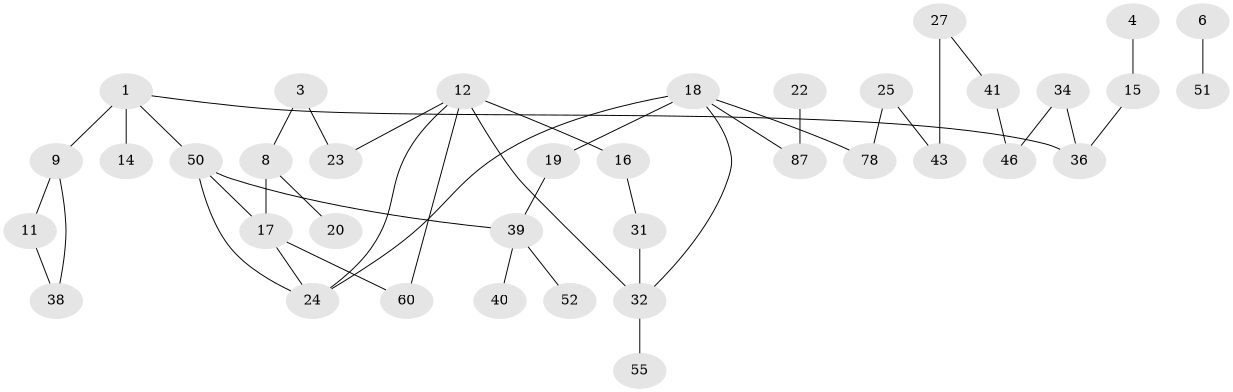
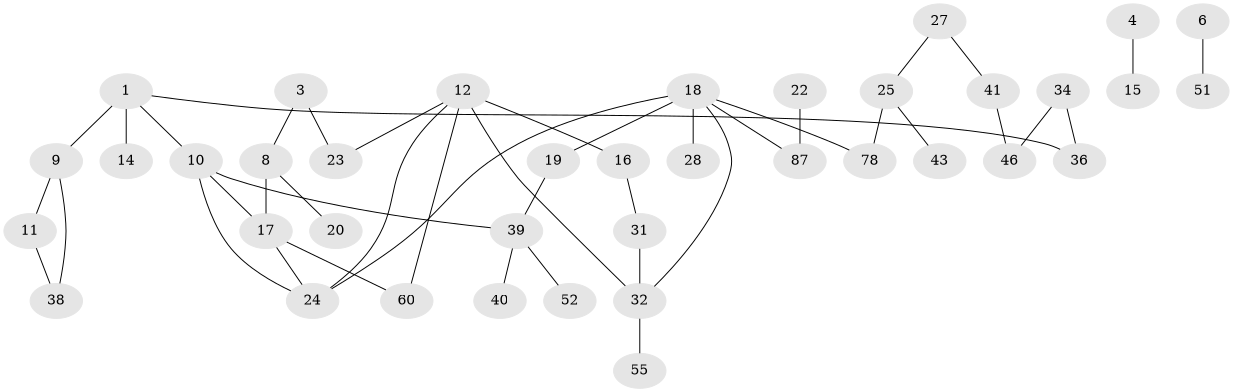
(940, 91) -> (913, 56)
(1106, 126) -> none
(196, 161) -> (196, 161)
none -> (693, 161)
